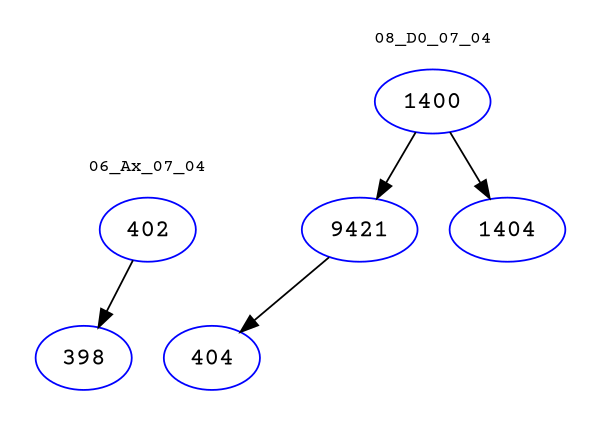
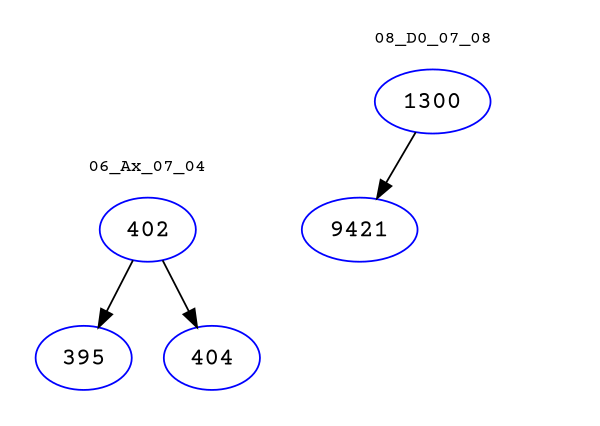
(434, 38) -> (434, 38)
(433, 101) -> (433, 101)
(507, 230) -> none
(292, 289) -> (176, 286)
(84, 358) -> (84, 358)
